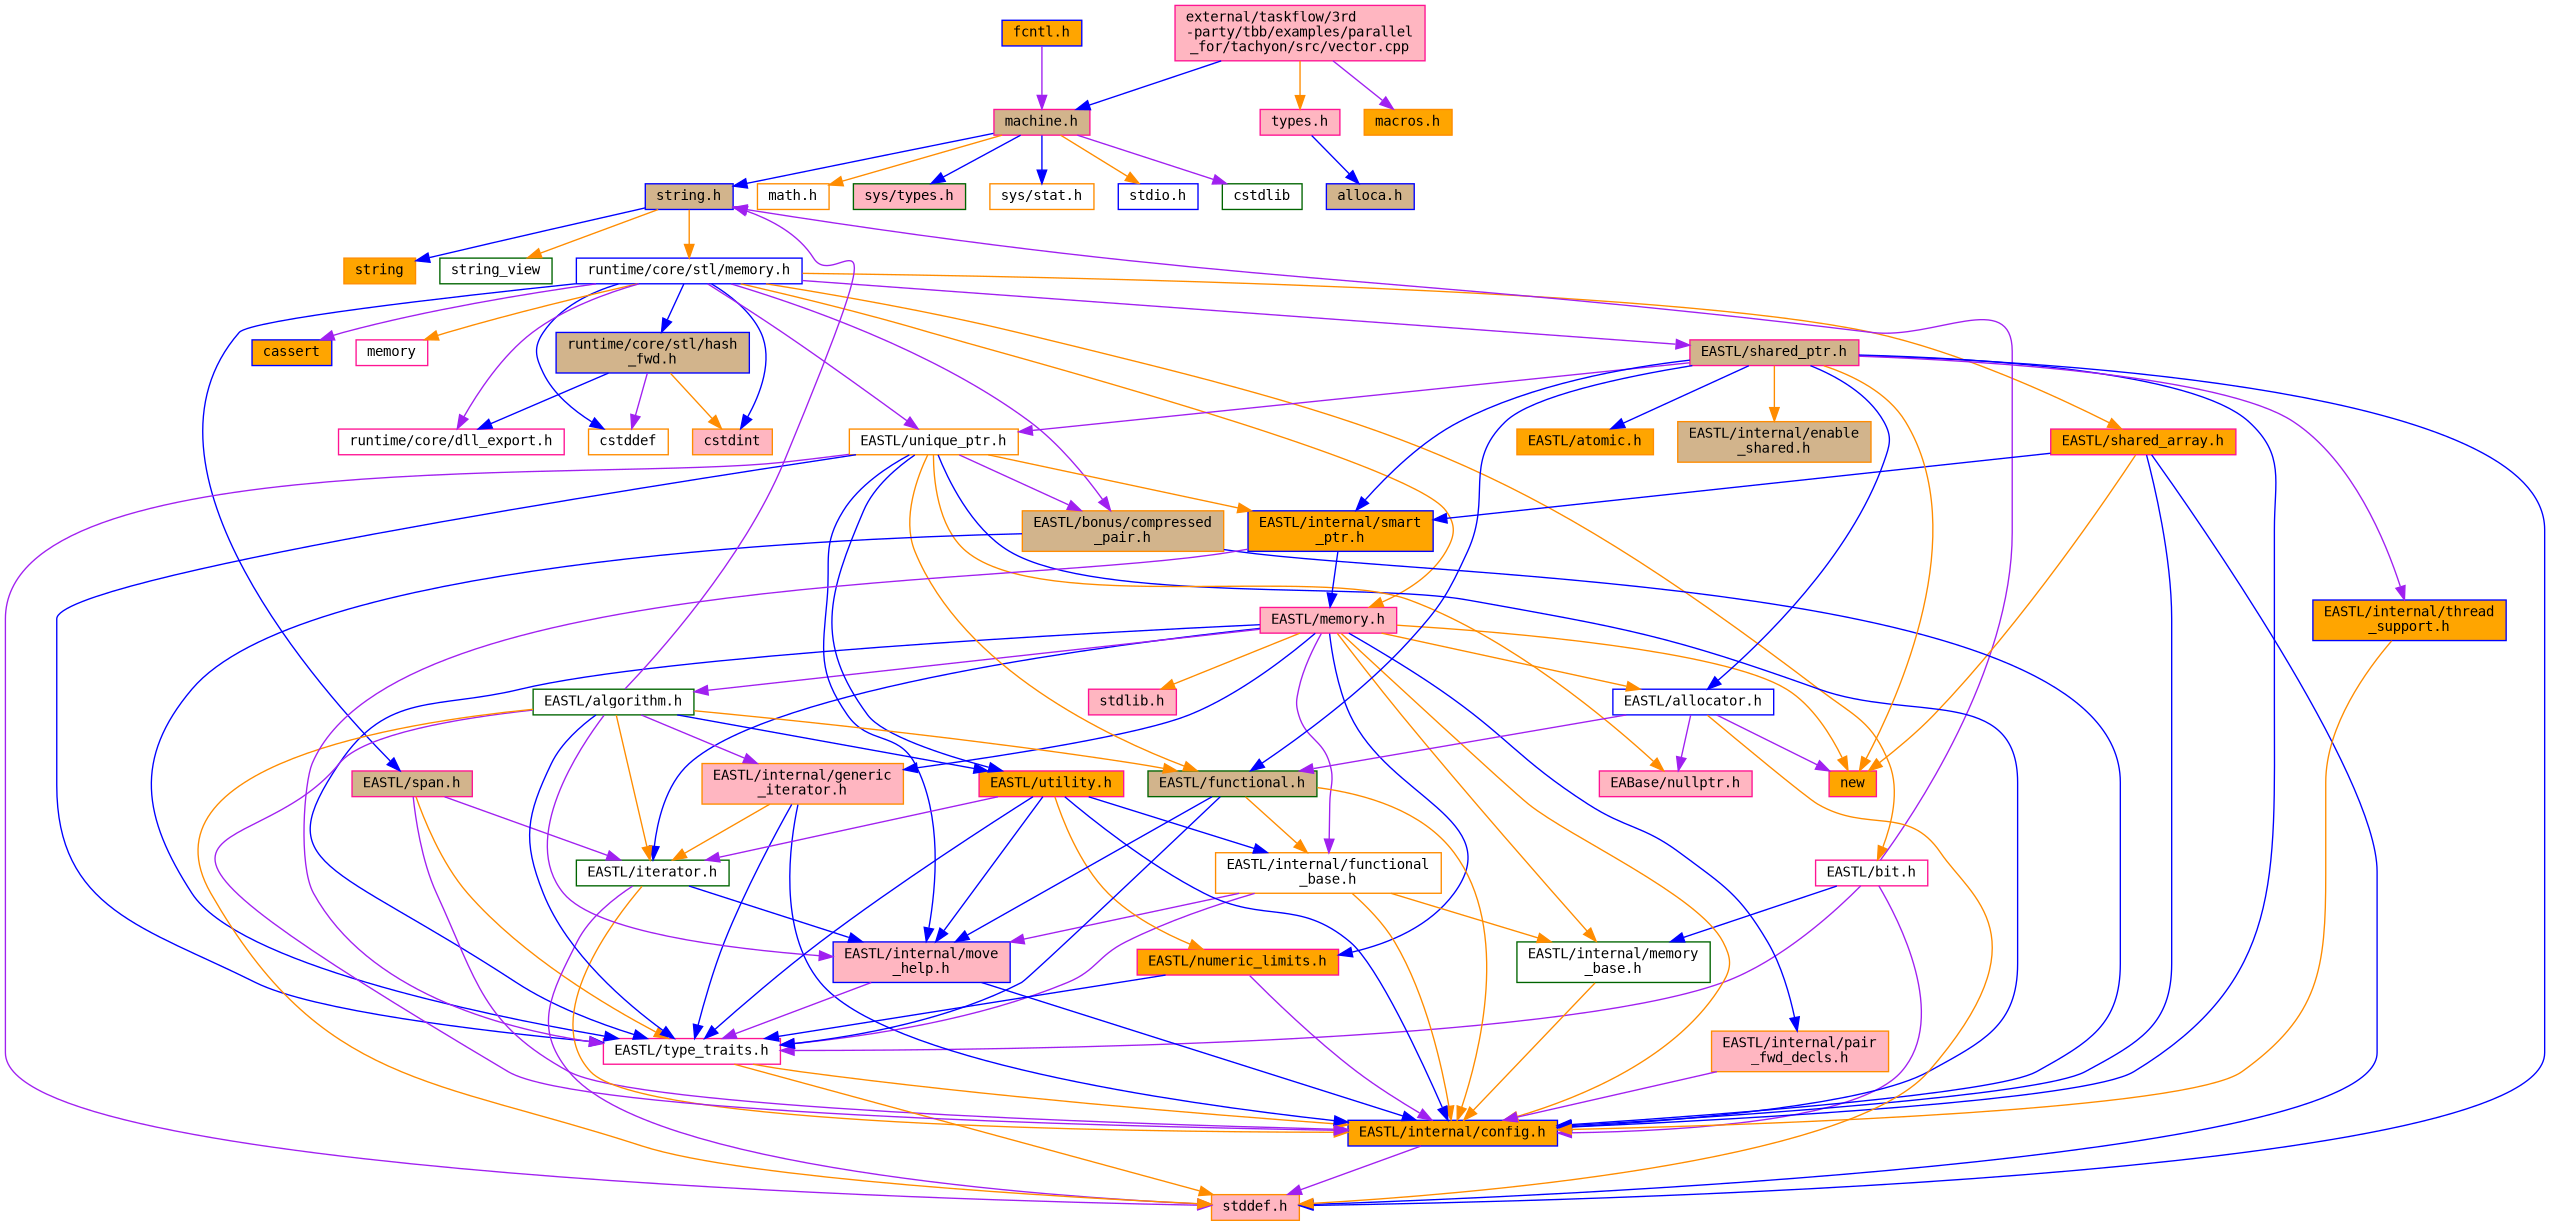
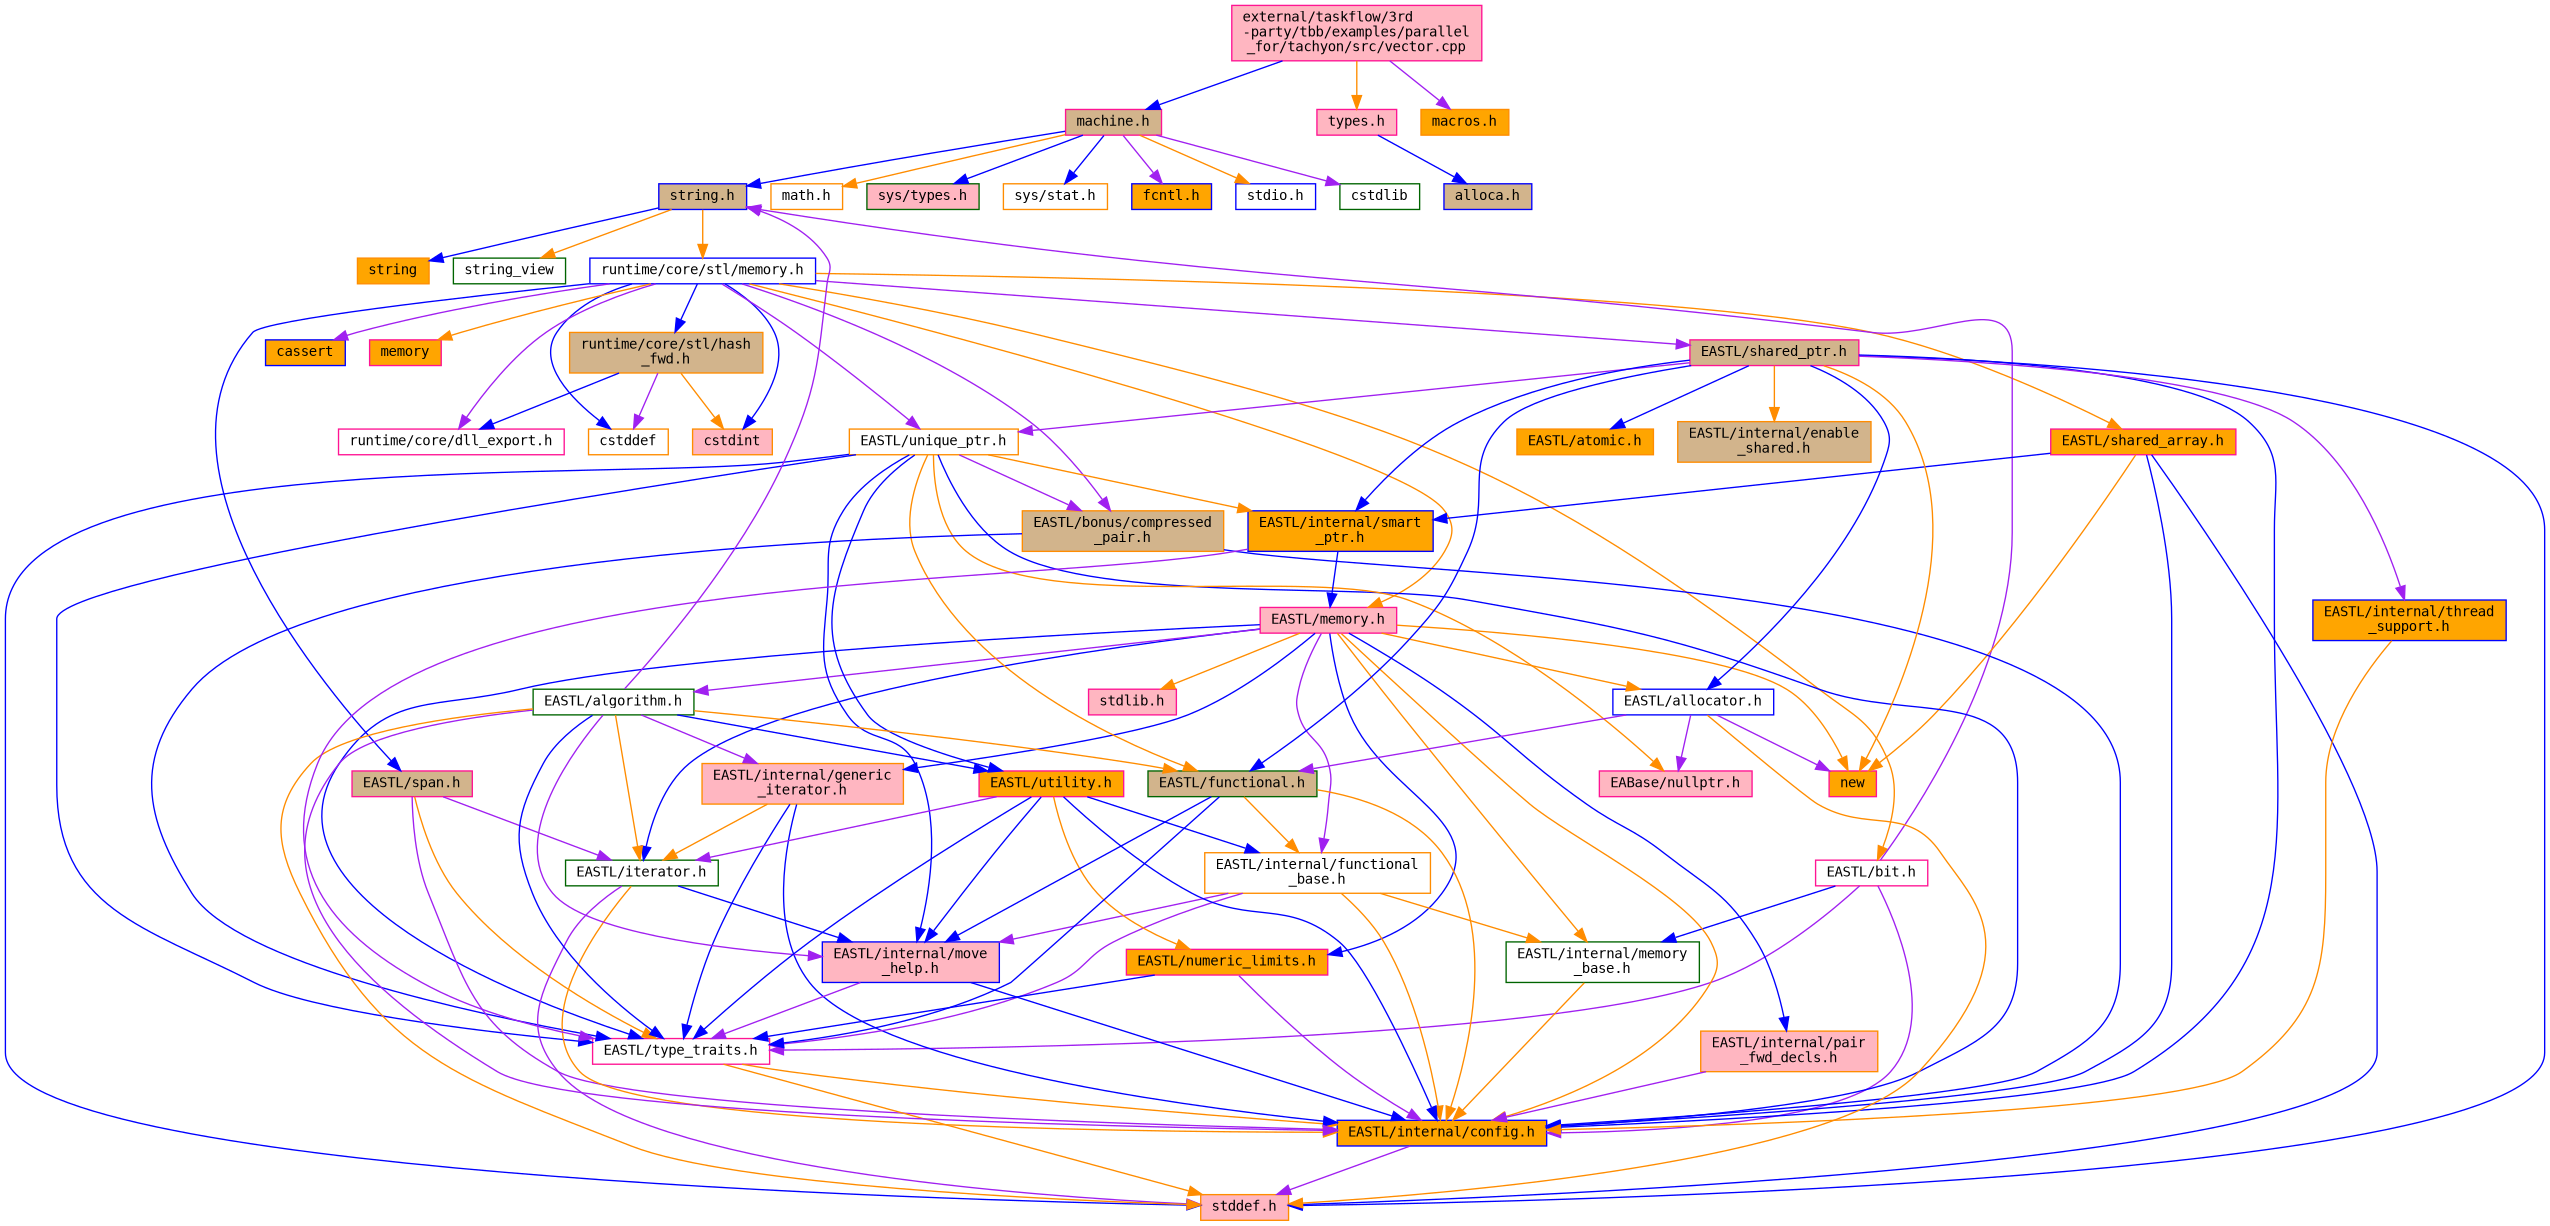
(1042, 71) -> (1138, 154)
(392, 353) -> (405, 353)
(653, 353) -> (666, 353)
(5, 997) -> (5, 992)
